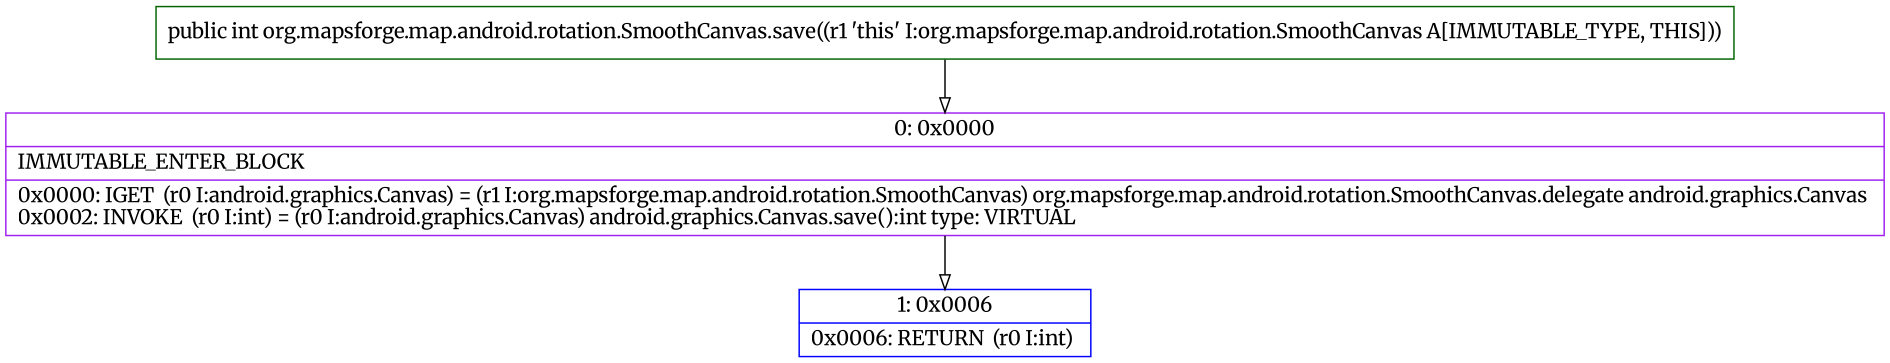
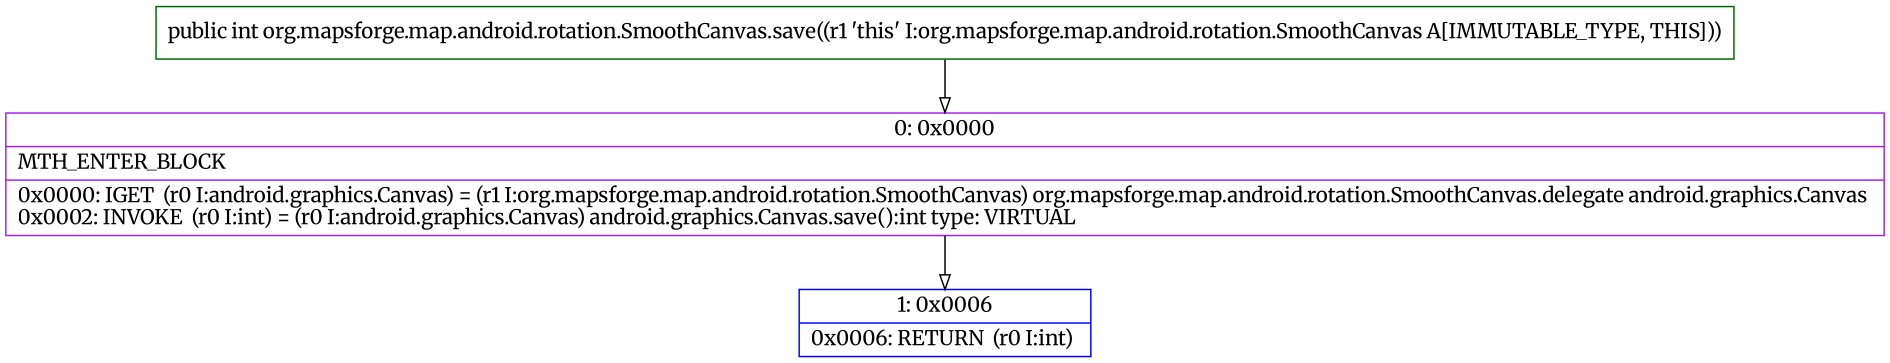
(161, 163) -> (122, 163)
